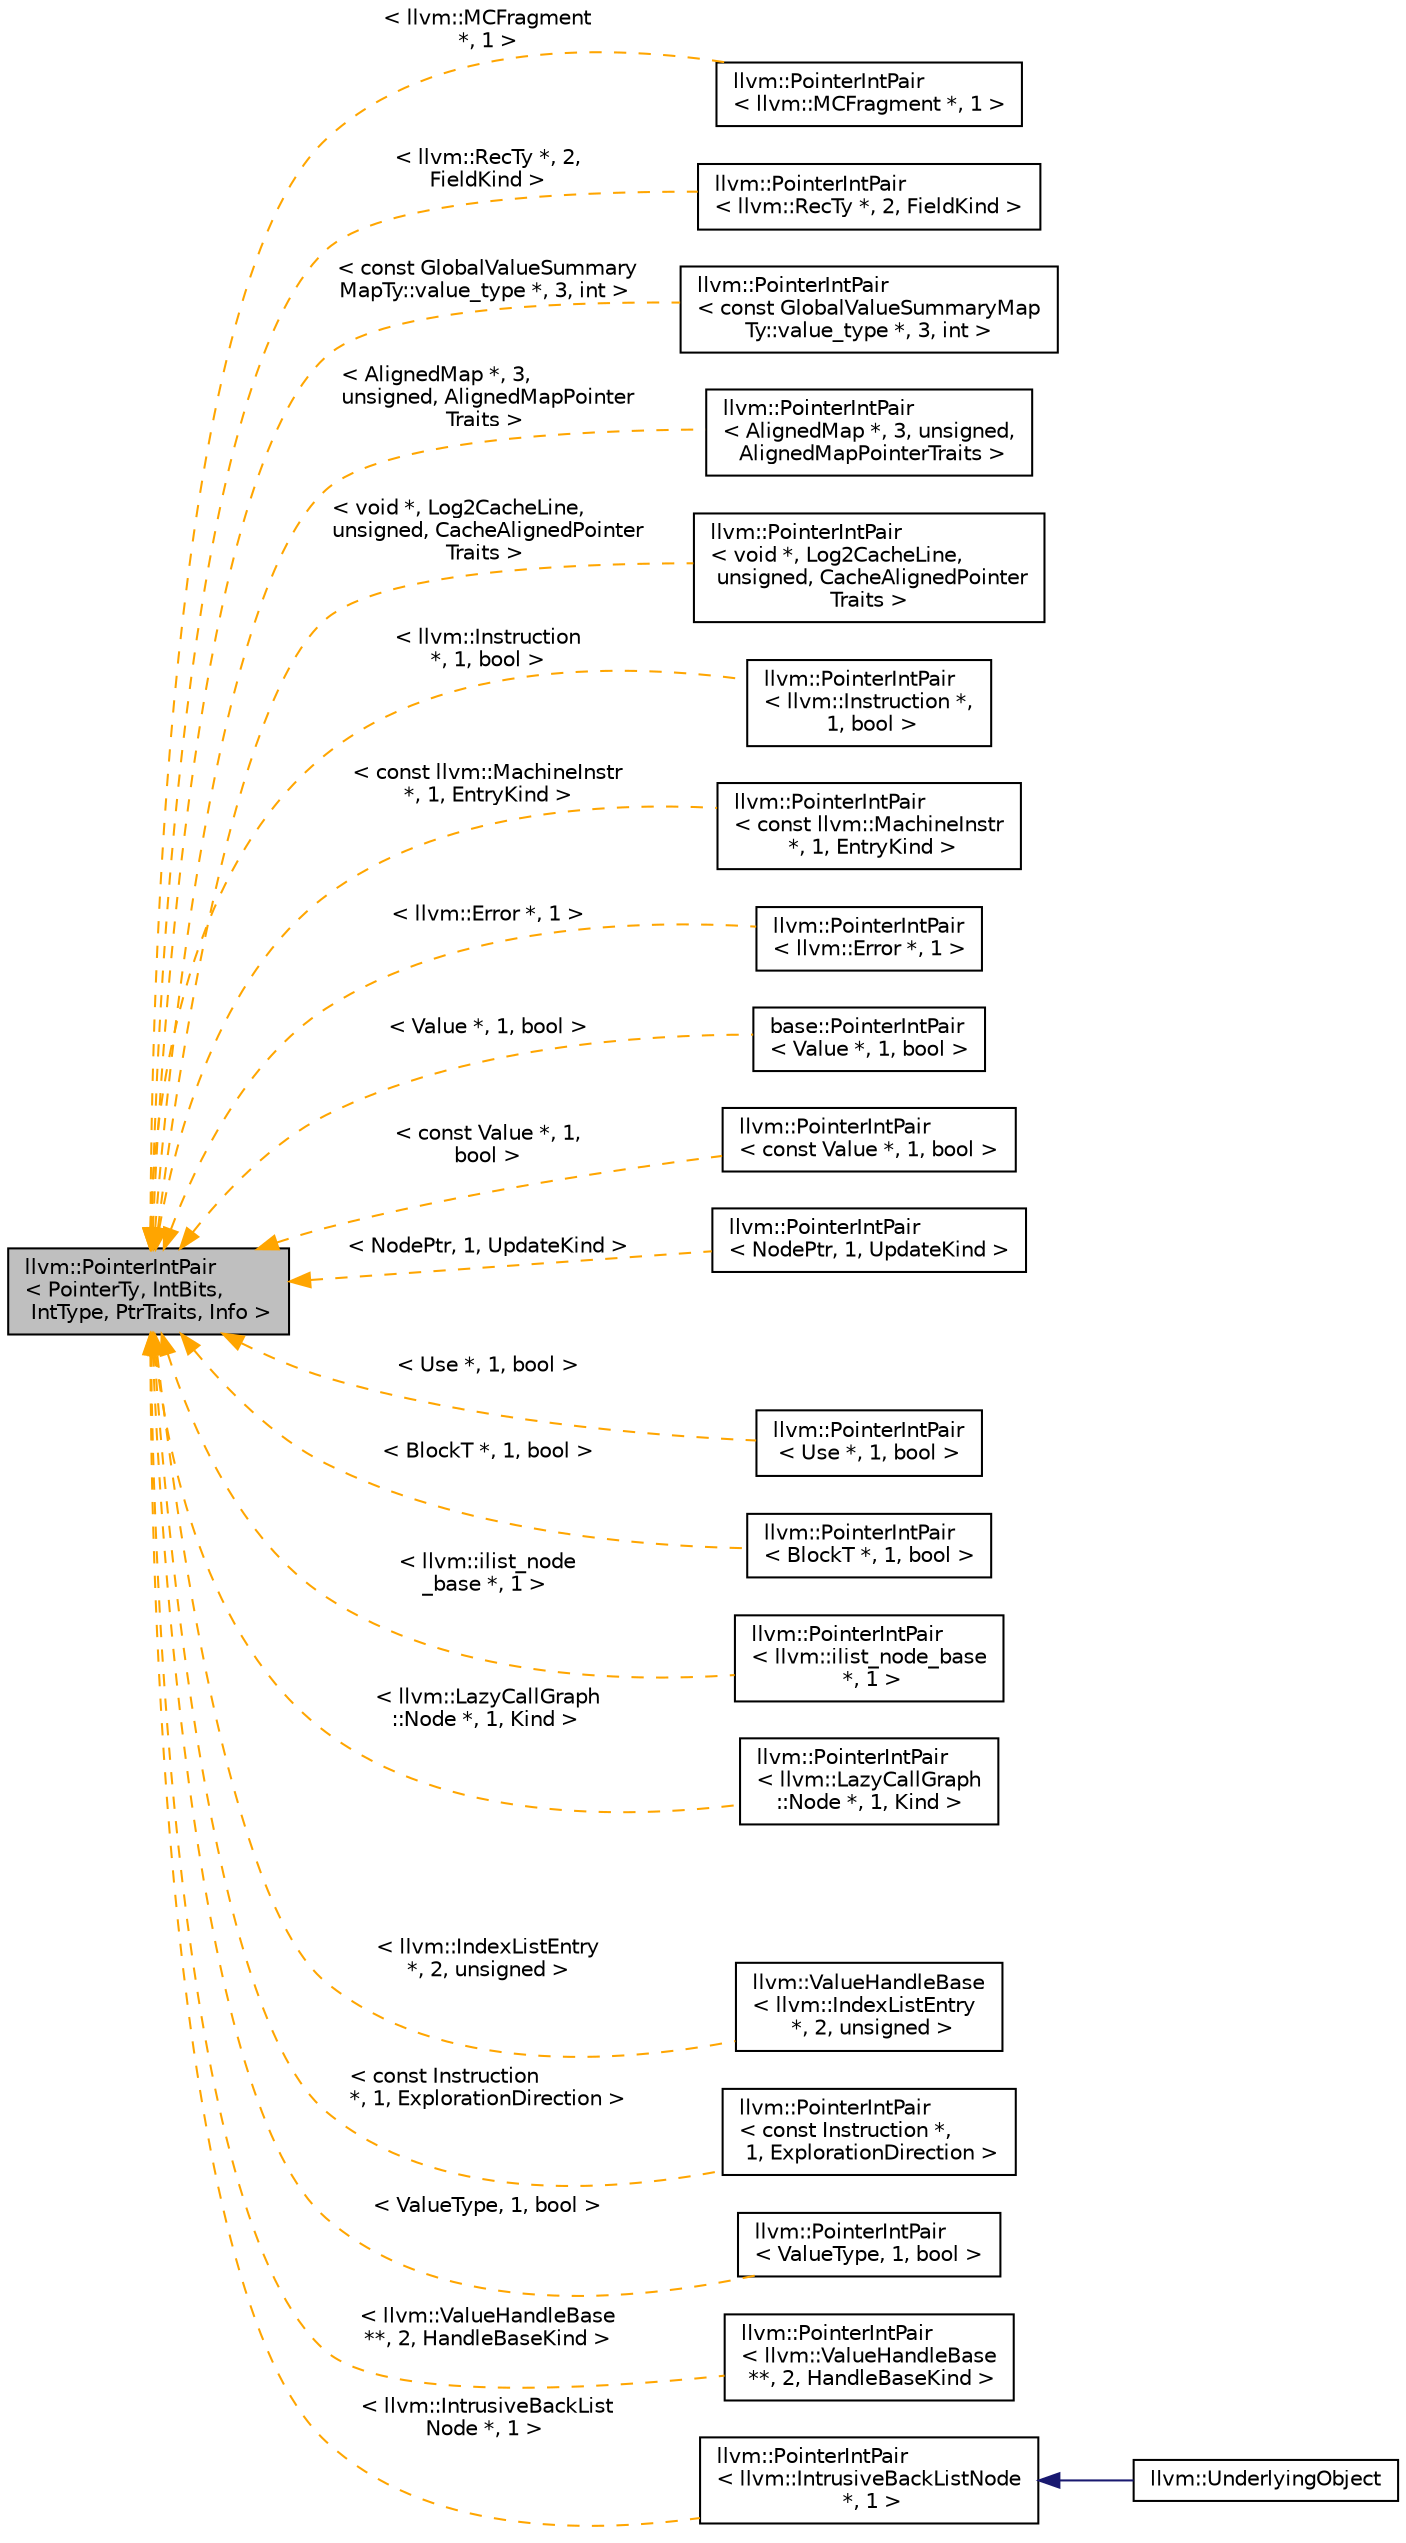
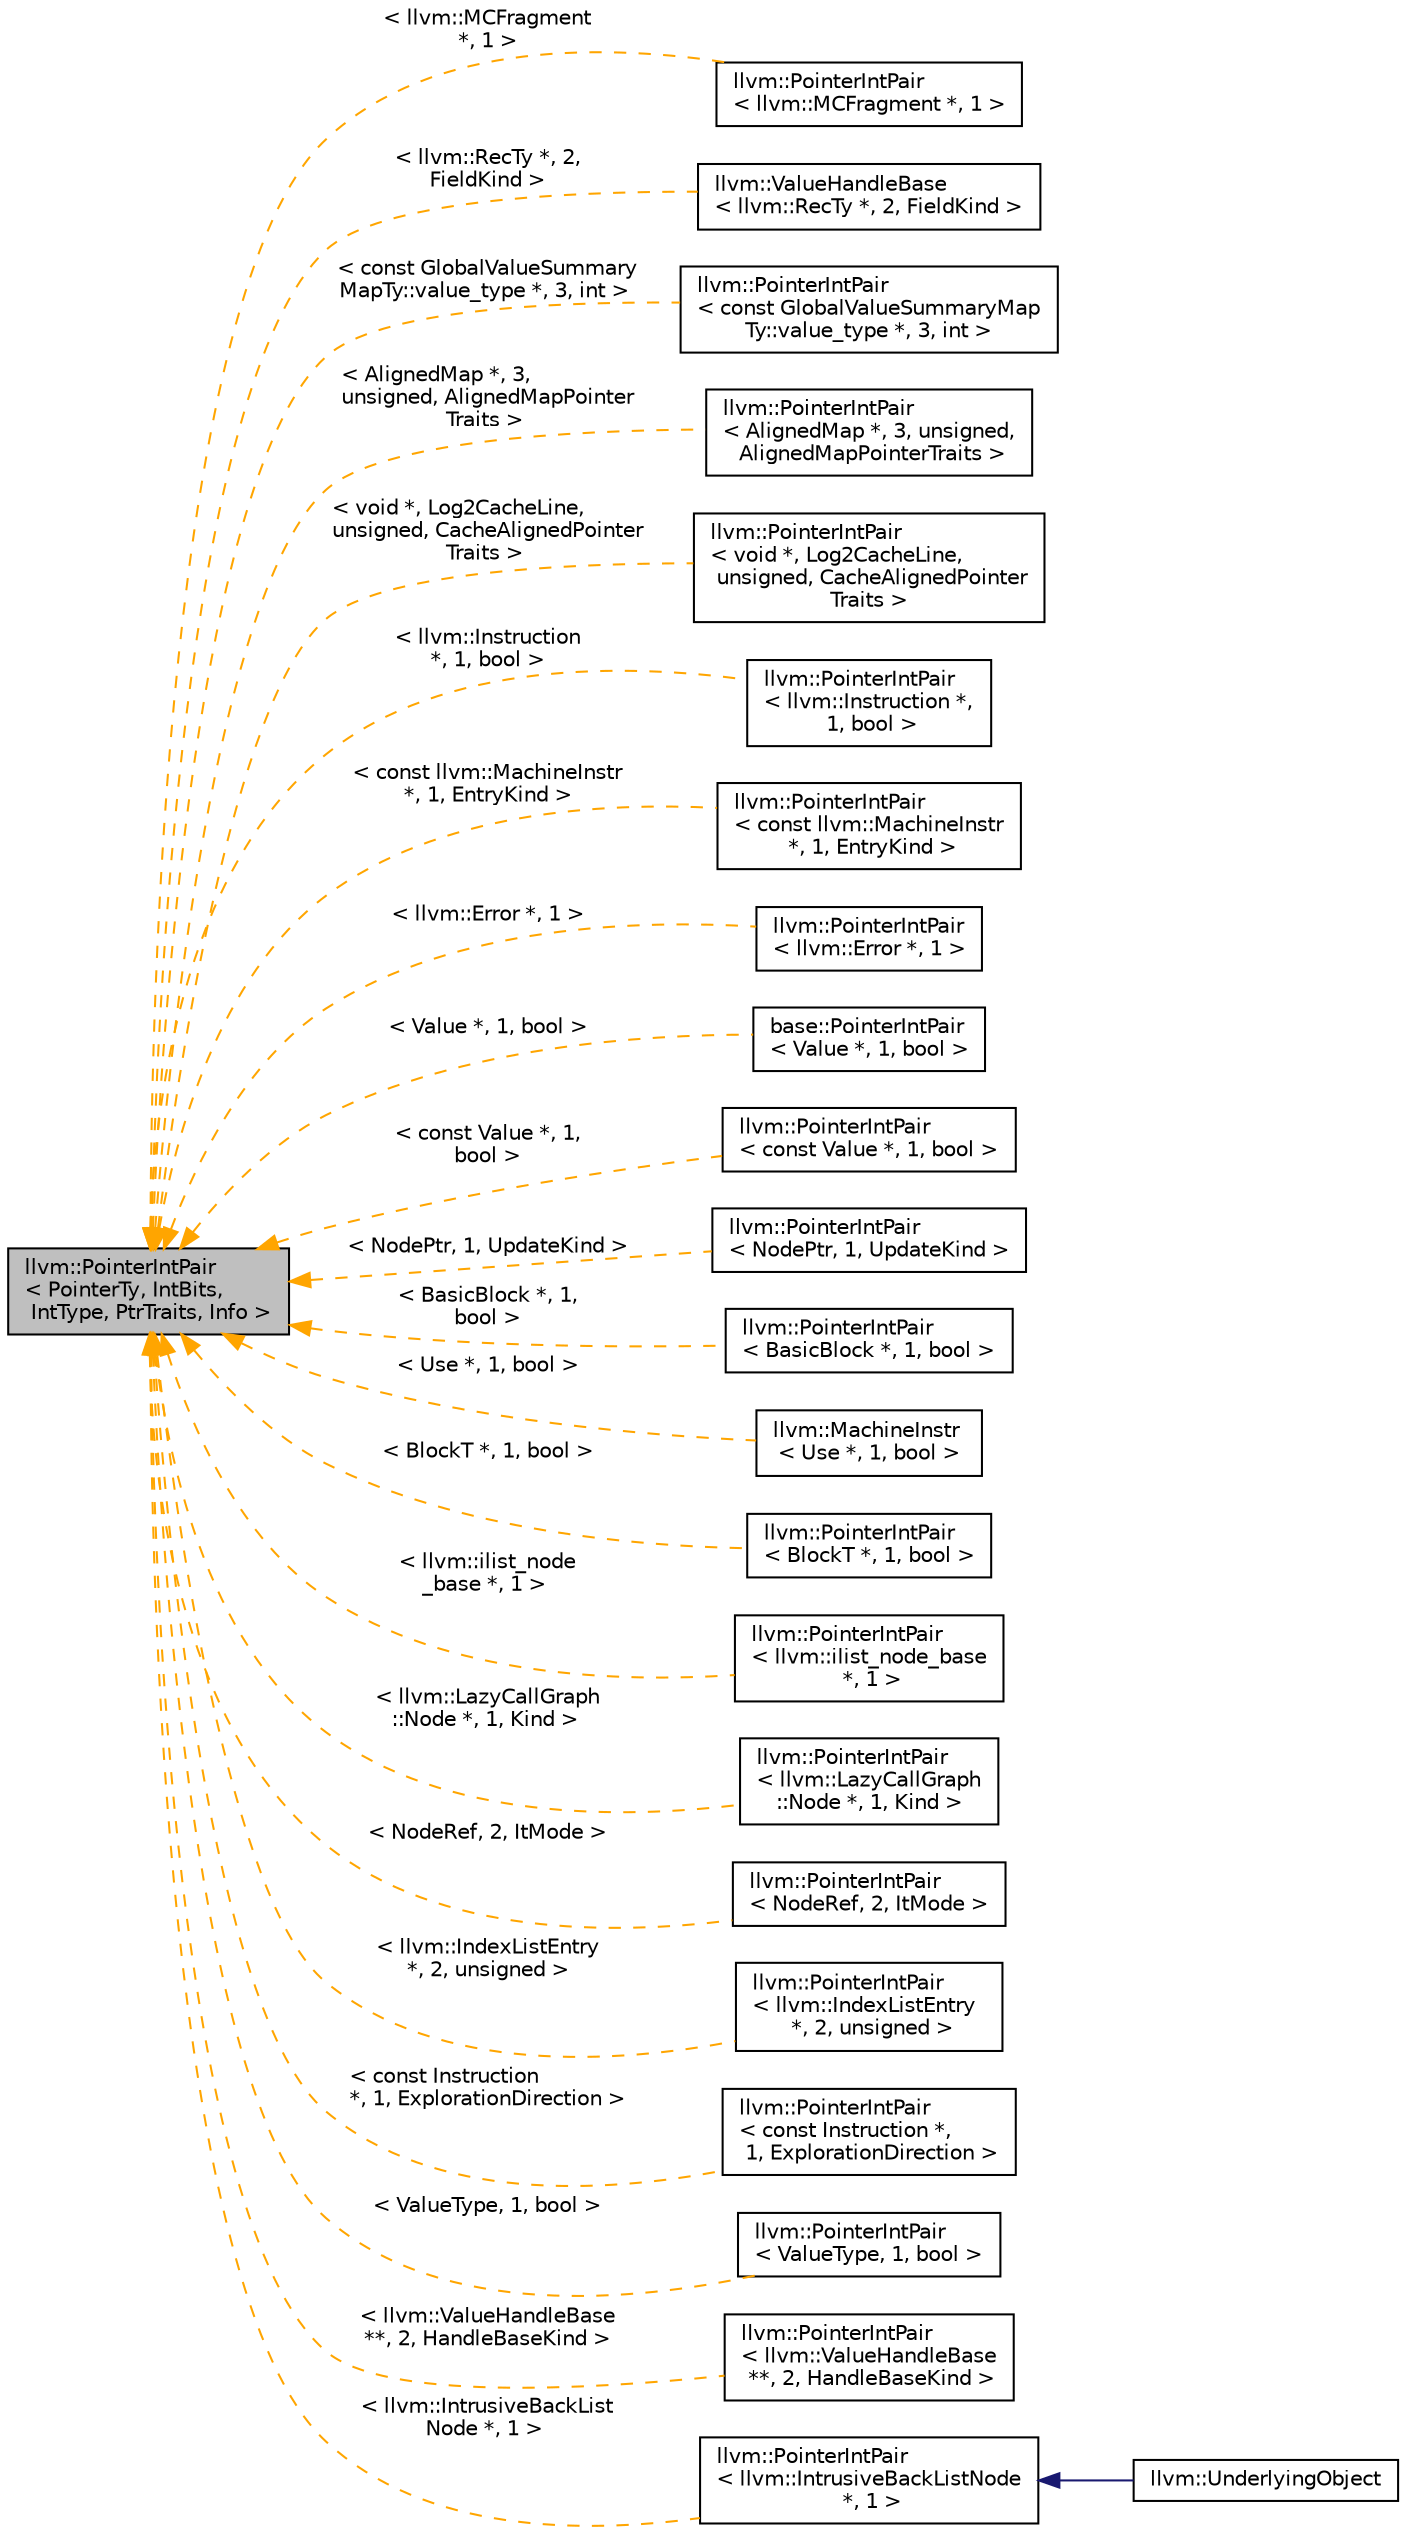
(869, 197) -> (869, 197)
none -> (869, 1341)
(869, 1443) -> (869, 1443)
none -> (869, 1894)
(869, 2007) -> (869, 2007)
